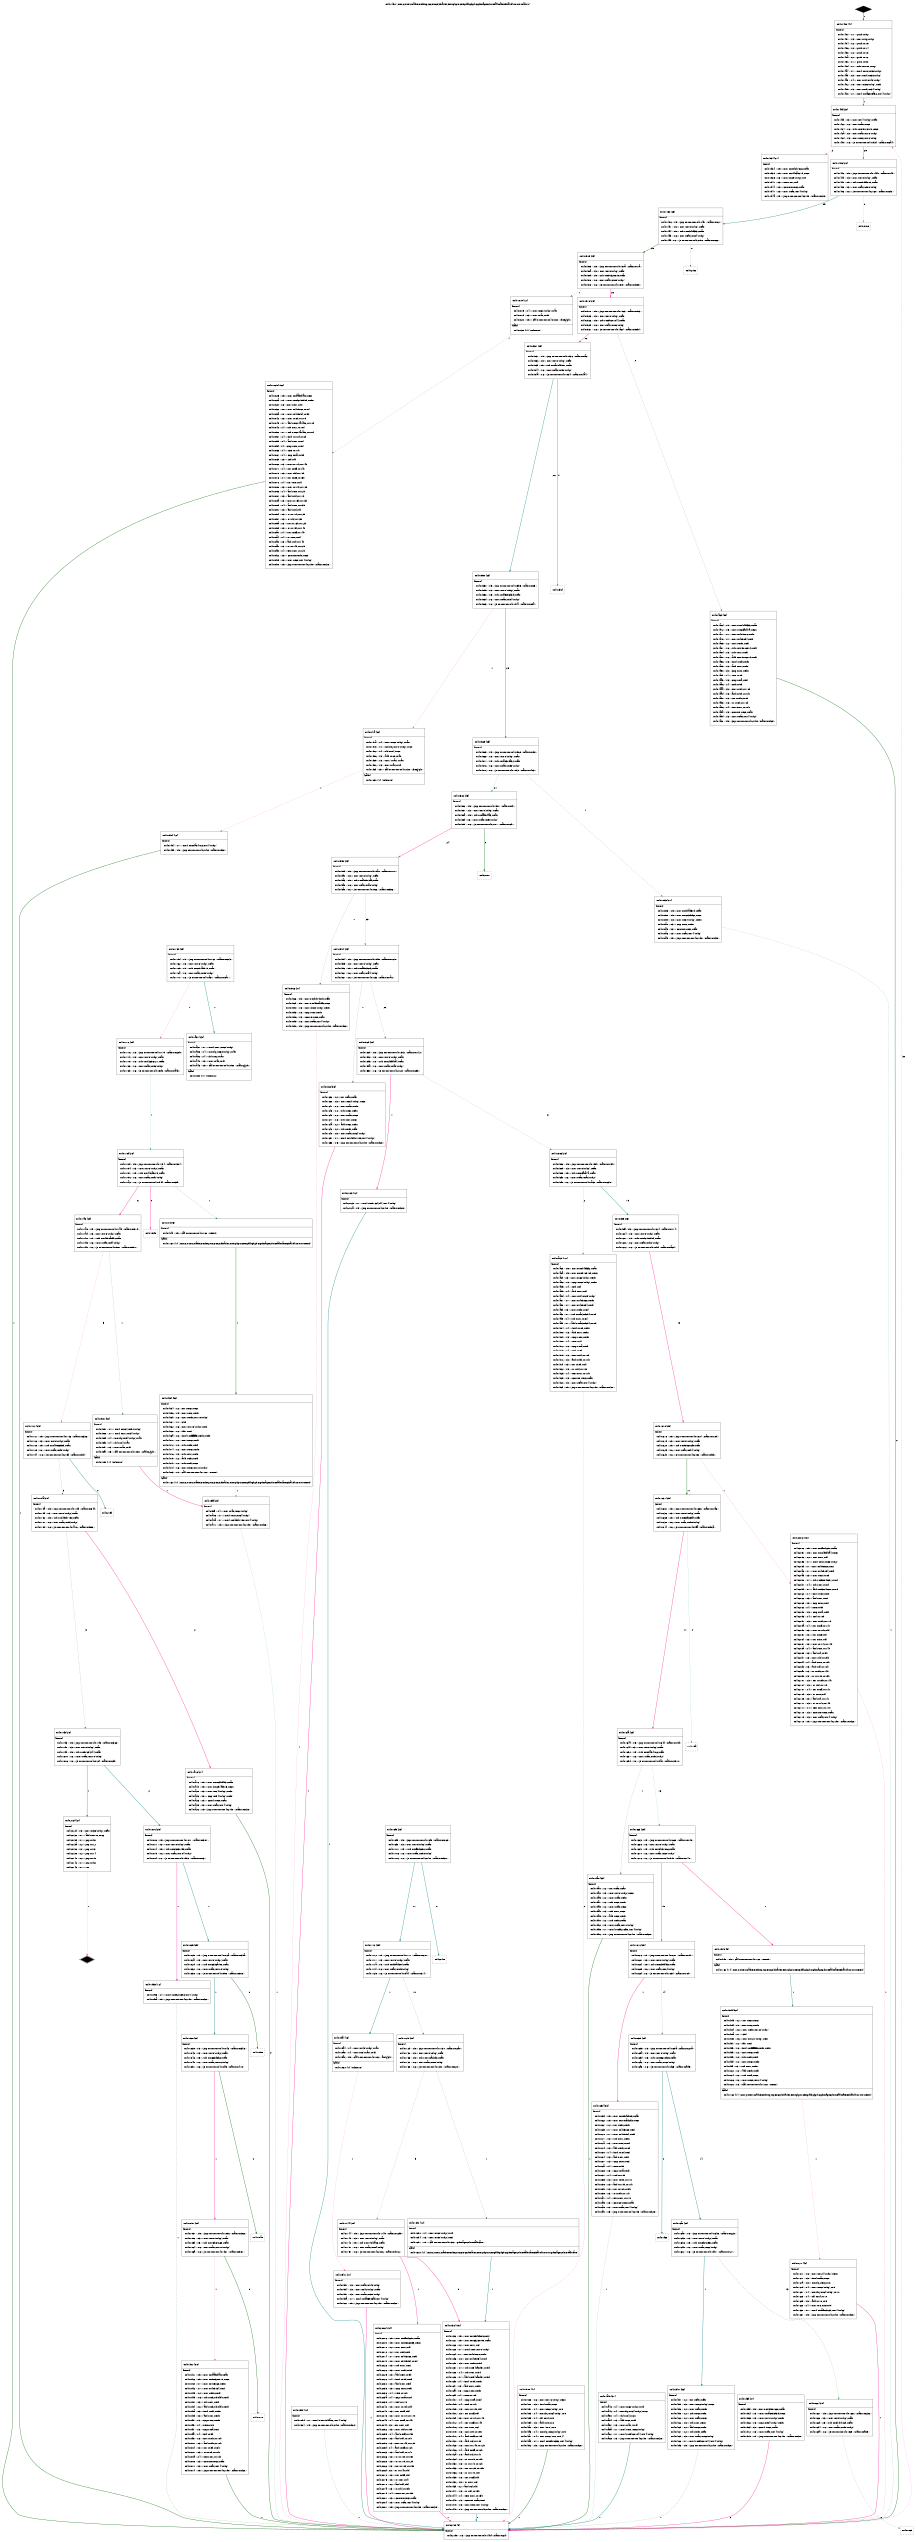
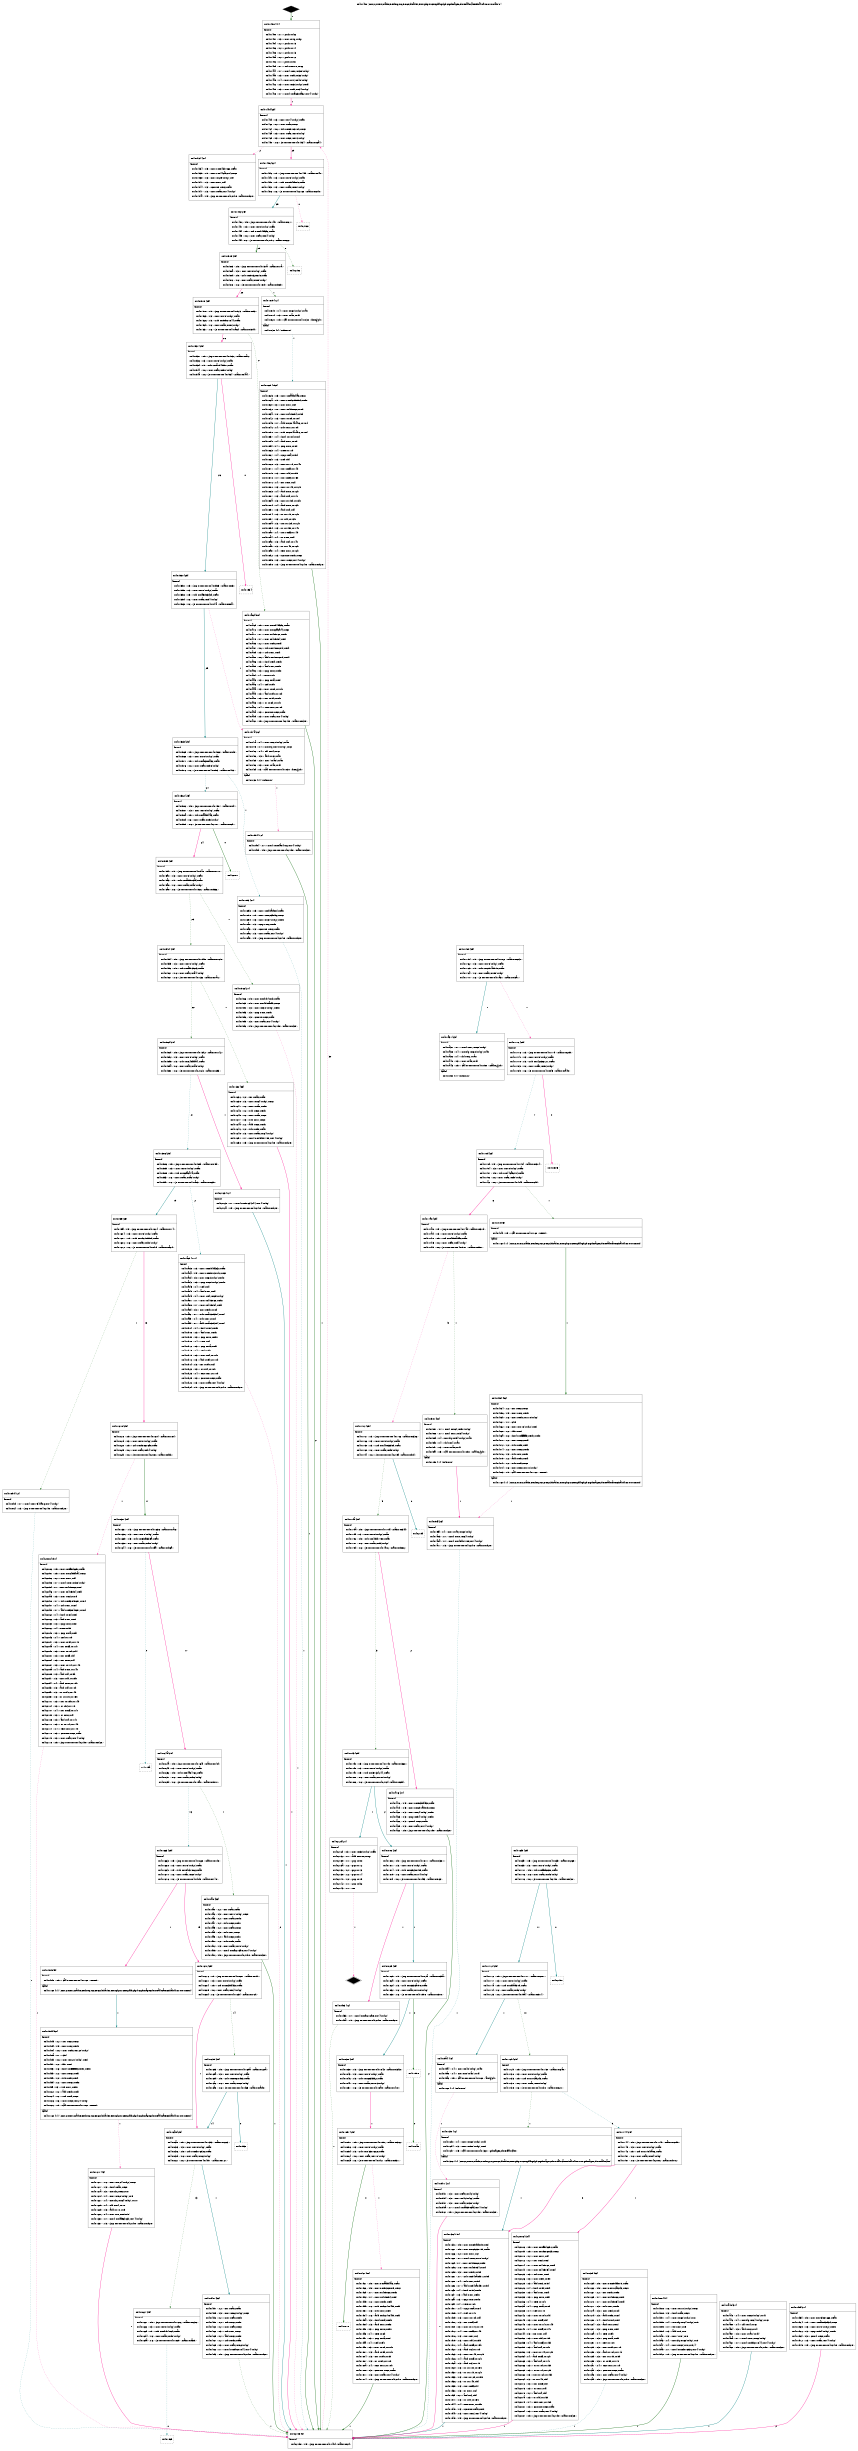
(150, 1207) -> (547, 1119)
none -> (89, 1370)
(620, 2036) -> (196, 2061)
(238, 2152) -> (413, 2109)
